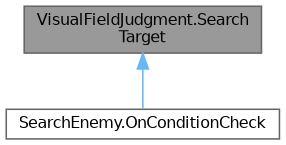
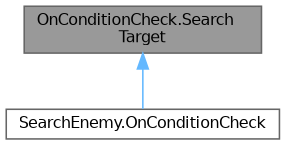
(143, 30) -> (143, 30)
